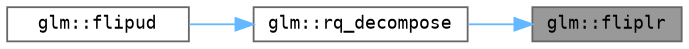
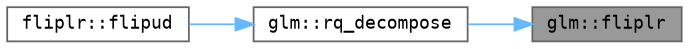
(98, 24) -> (98, 24)
